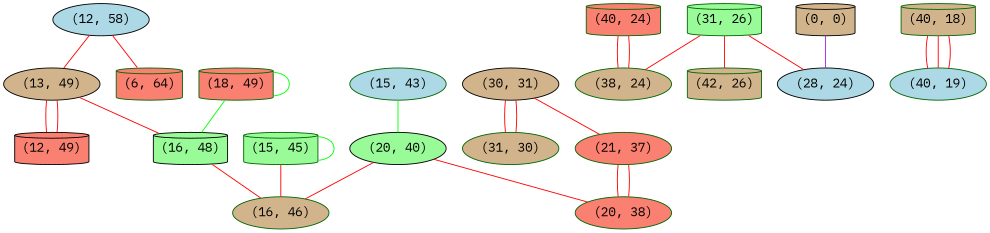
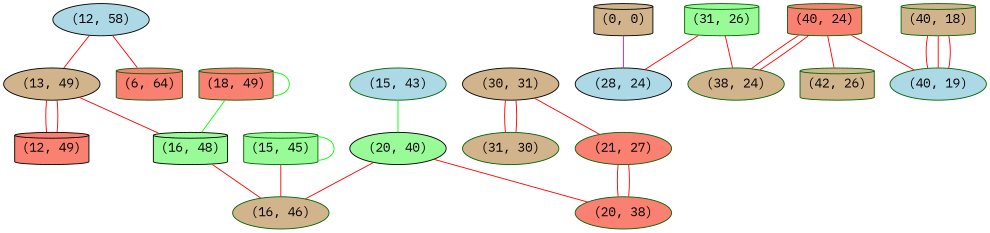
(724, 52) -> (831, 52)
none -> (883, 53)
(623, 148) -> (623, 148)
